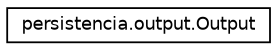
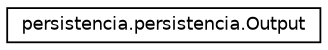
(139, 25) -> (164, 25)
